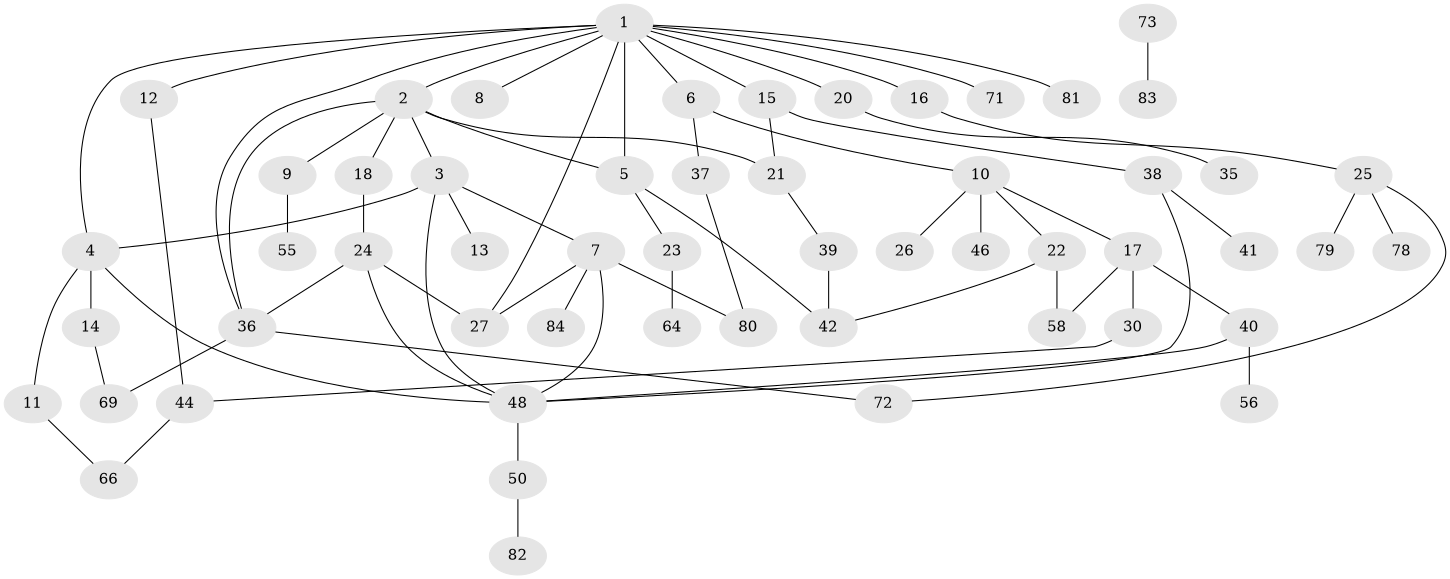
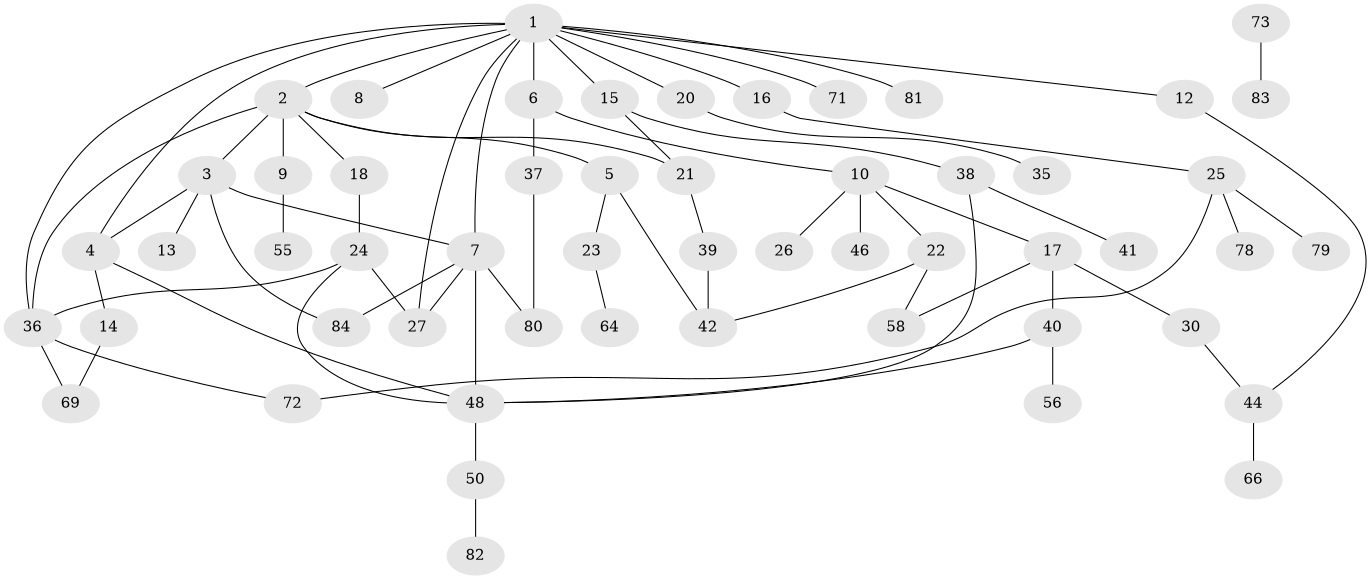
(625, 99) -> (483, 127)
(429, 307) -> (246, 271)
(33, 404) -> none
